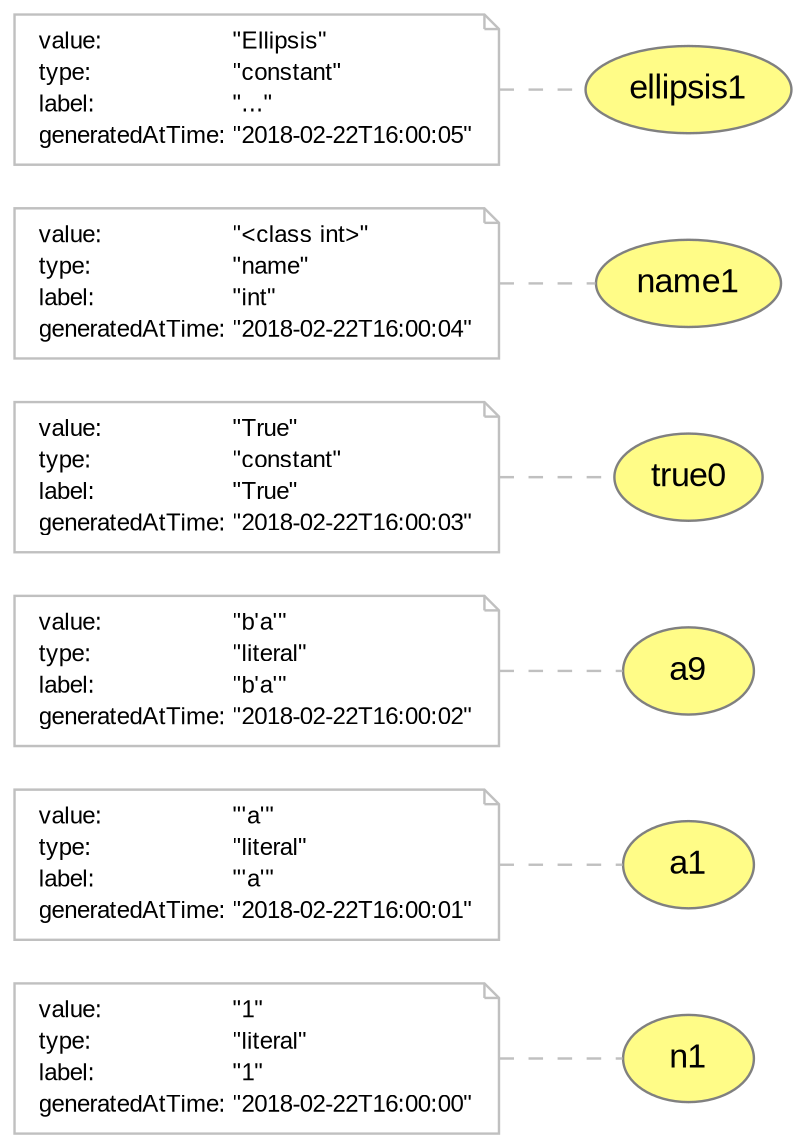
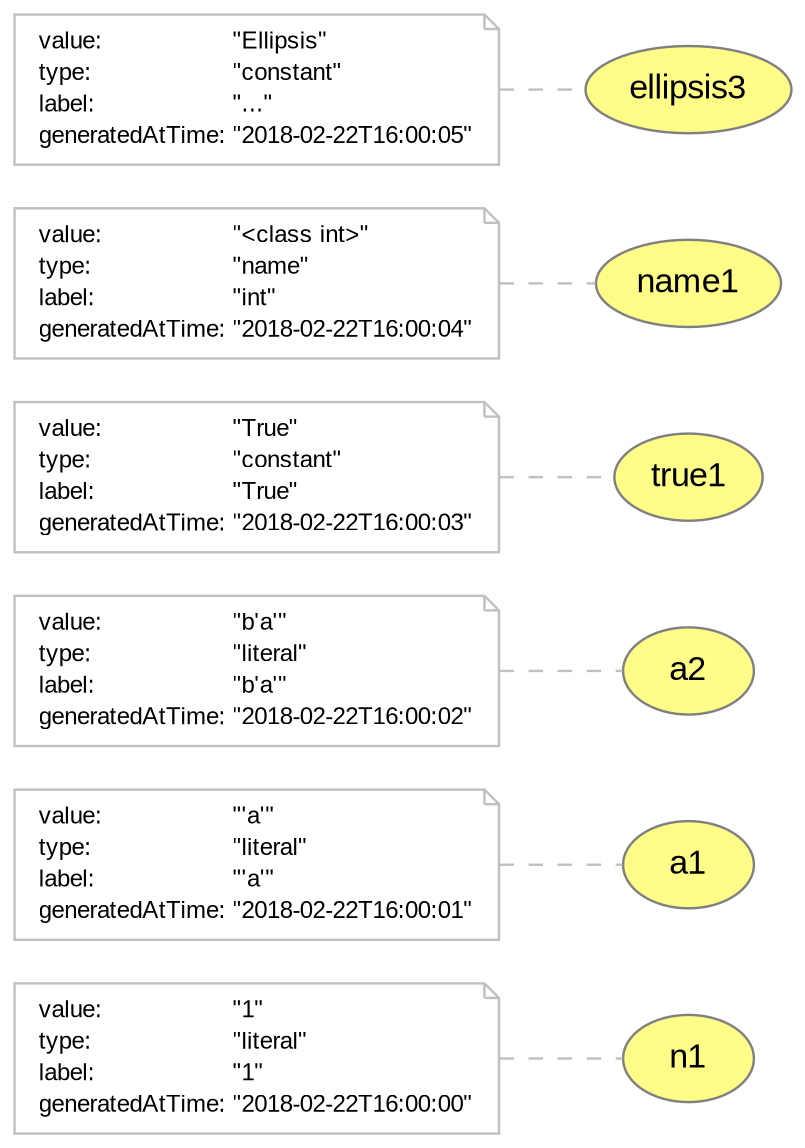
(689, 90) -> (689, 90)
(689, 477) -> (689, 477)
(689, 671) -> (689, 671)
